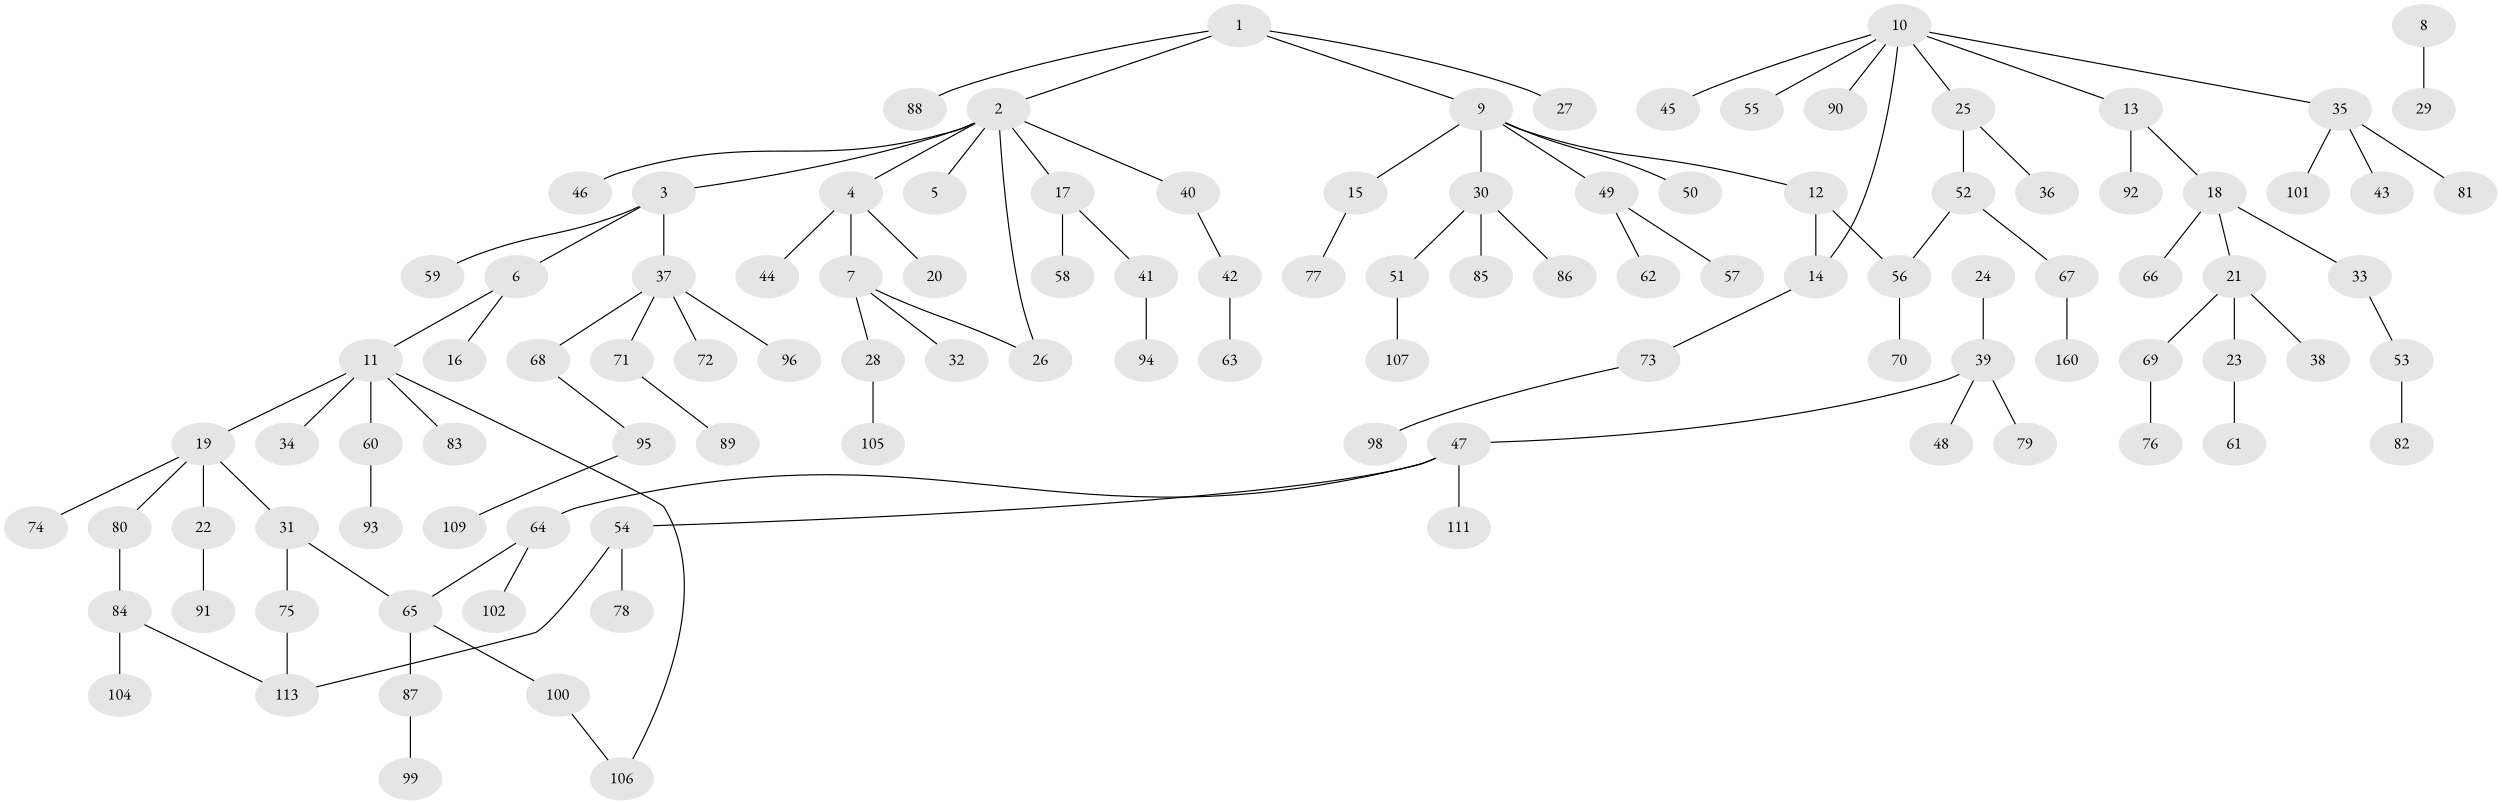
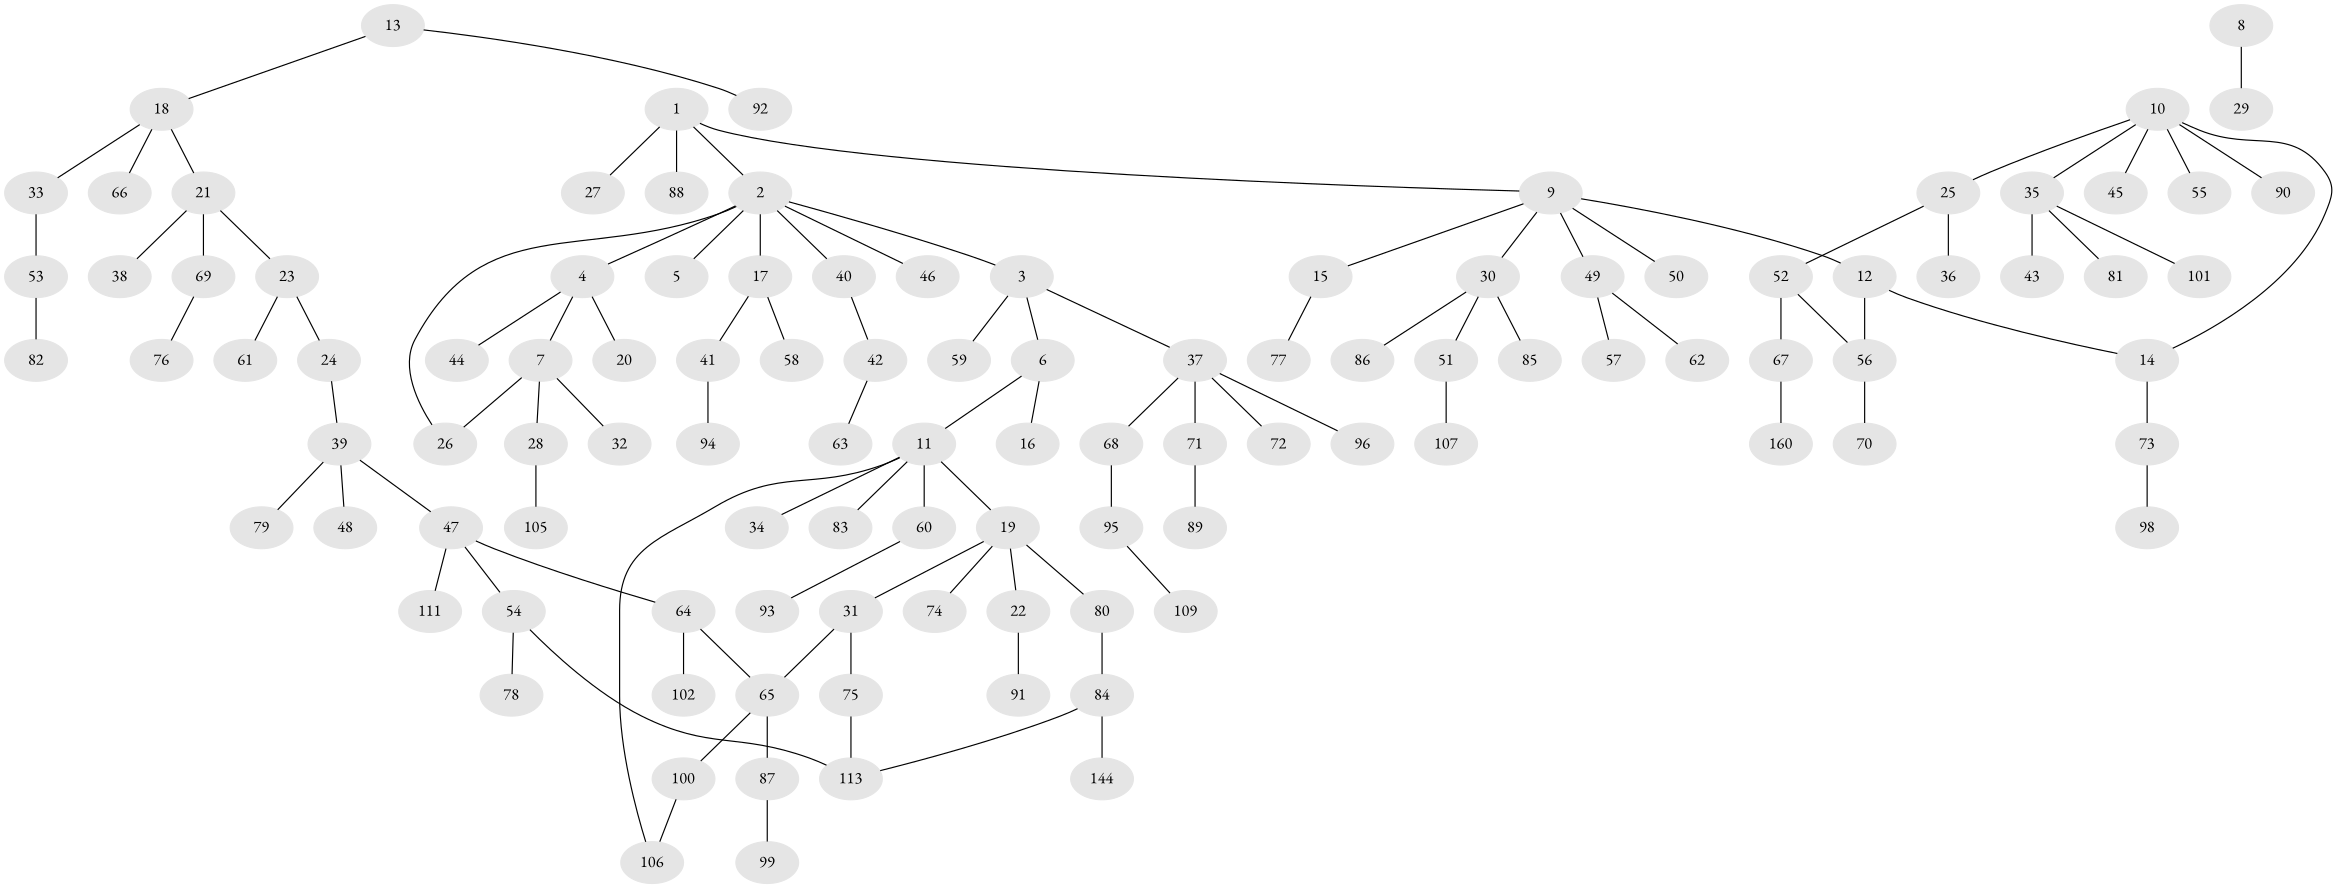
(2015, 67) -> none
none -> (308, 319)
(120, 695) -> (1102, 779)
